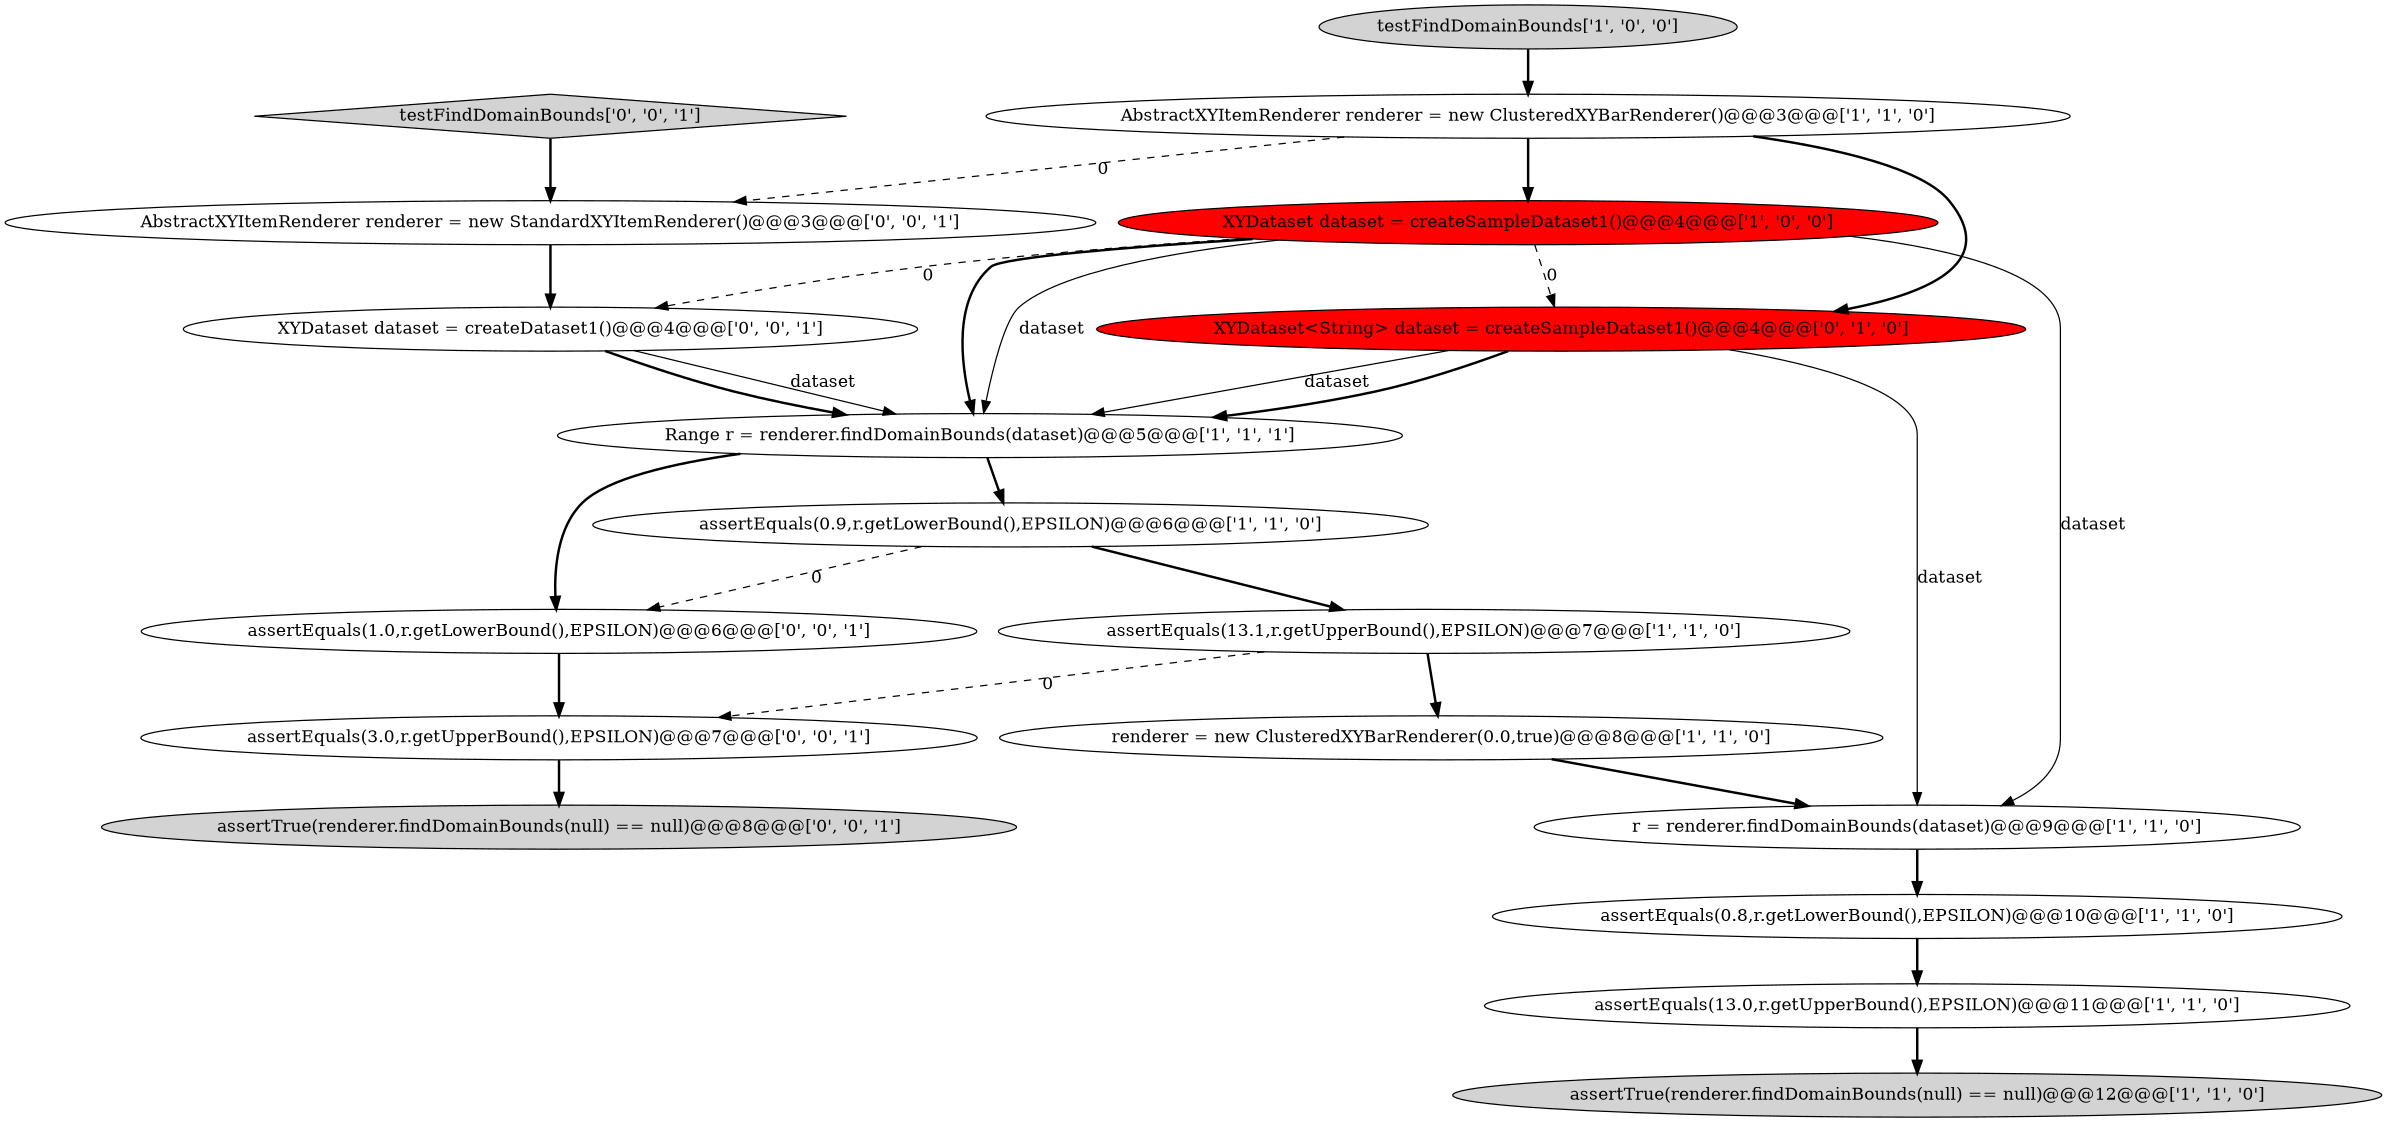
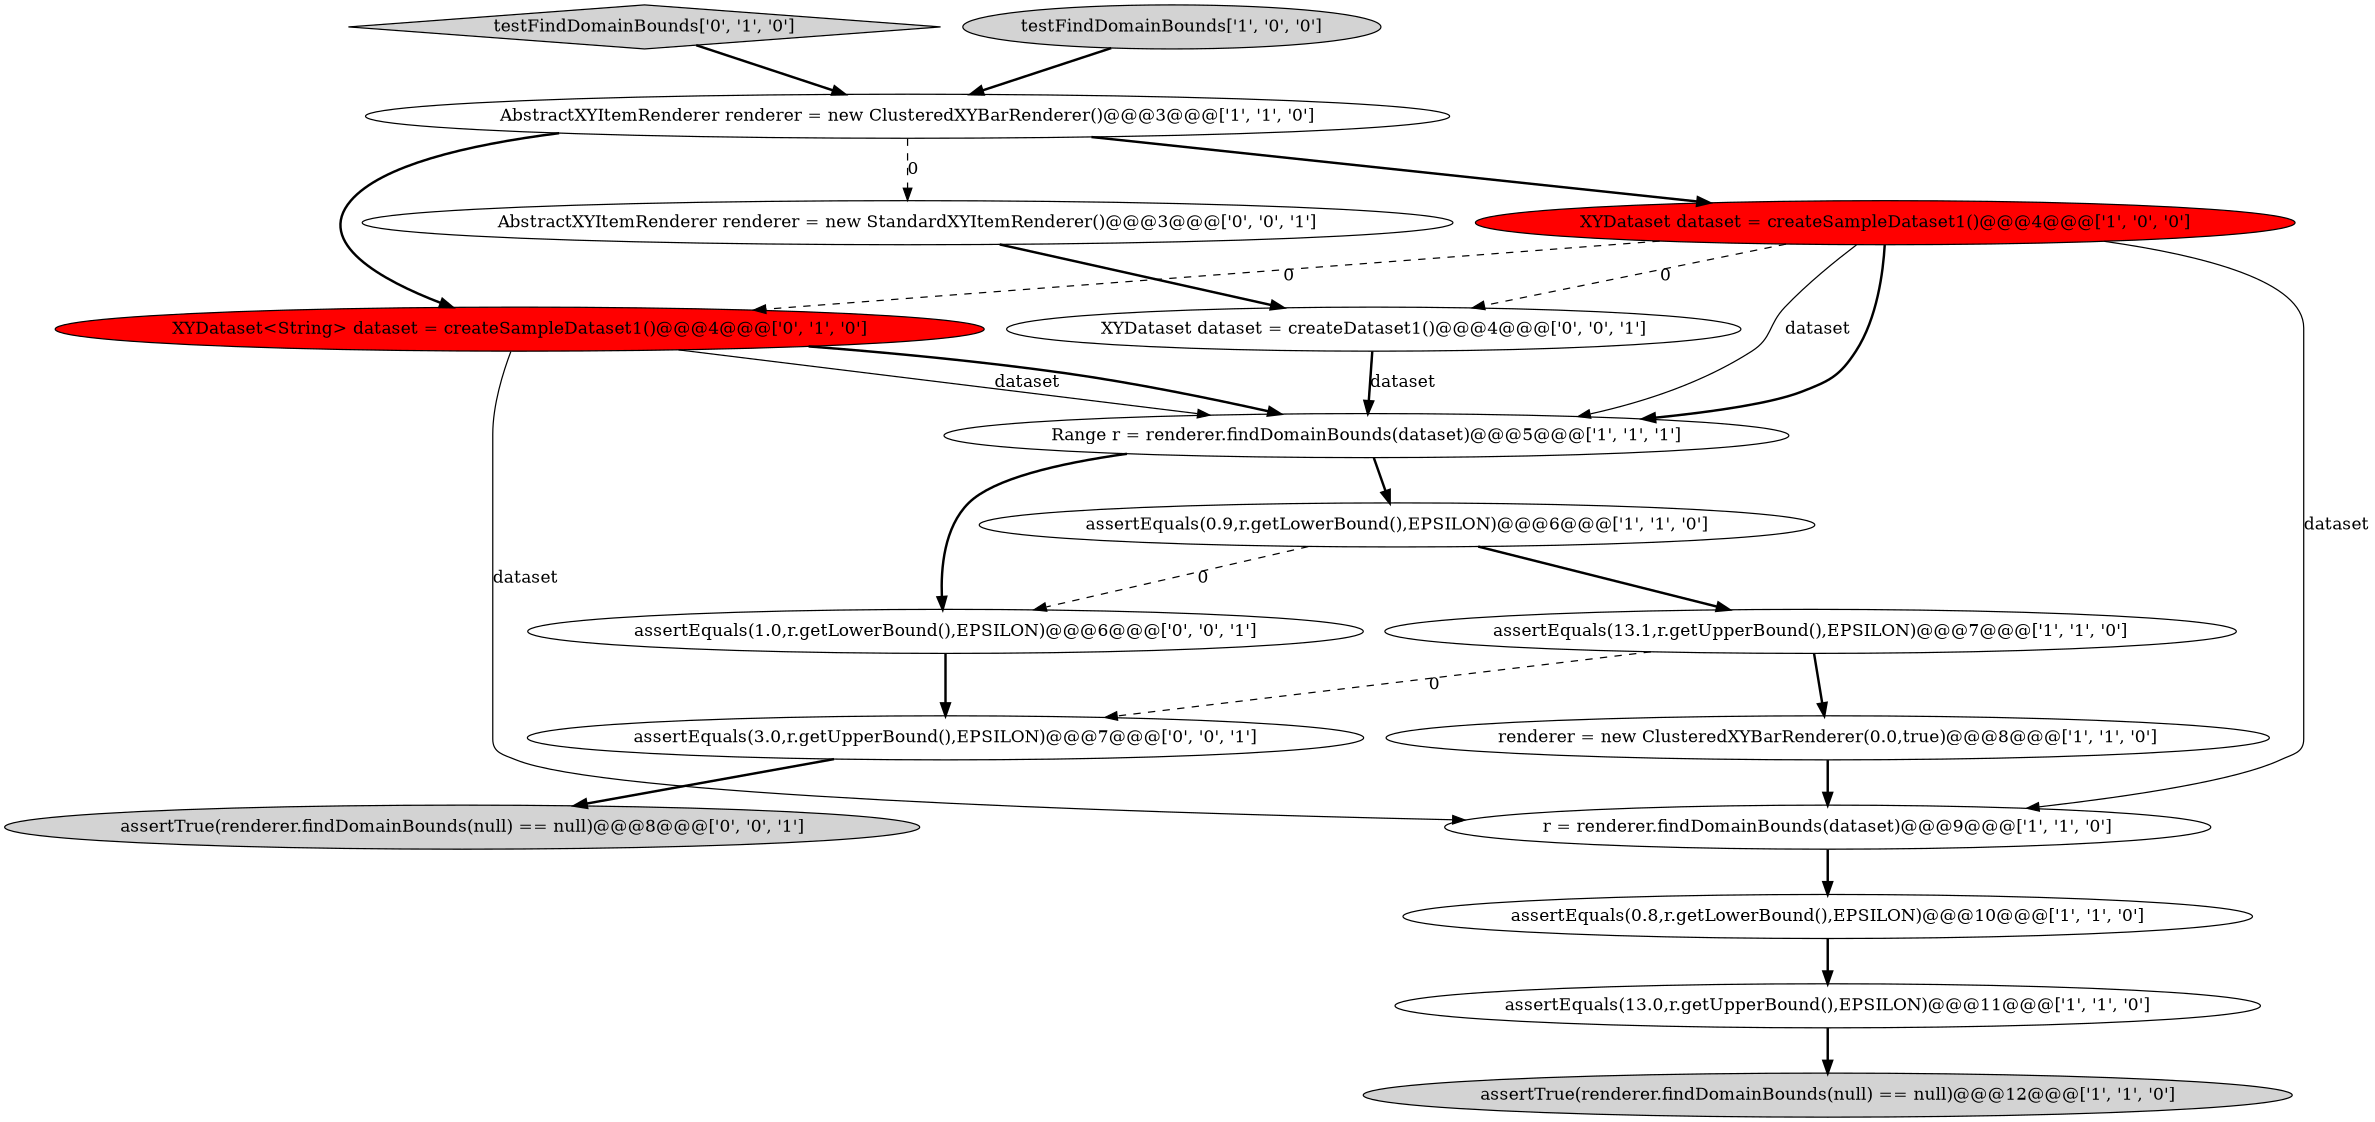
none -> (645, 27)
(550, 116) -> none
